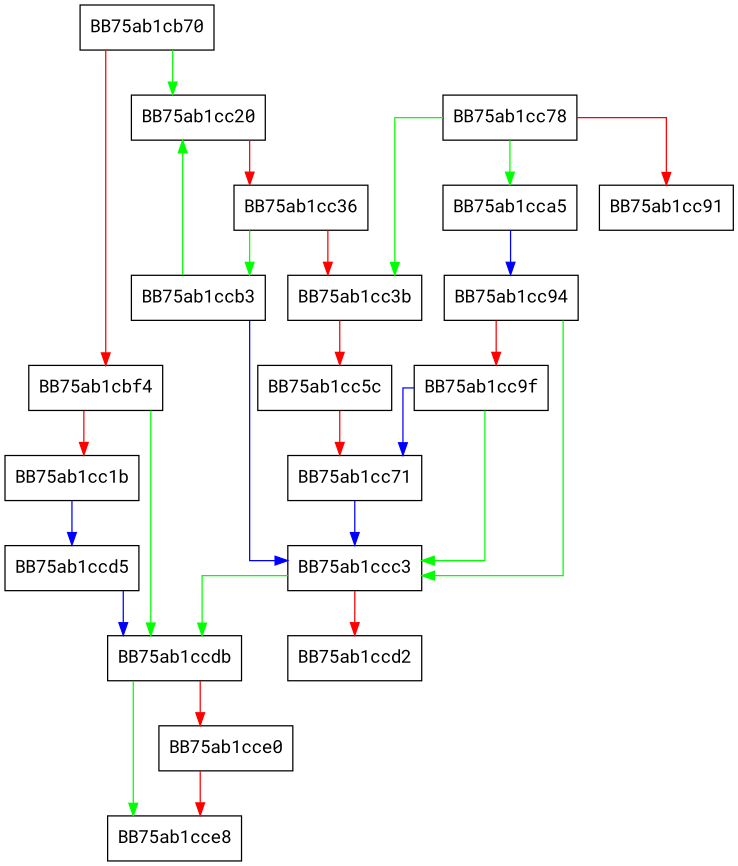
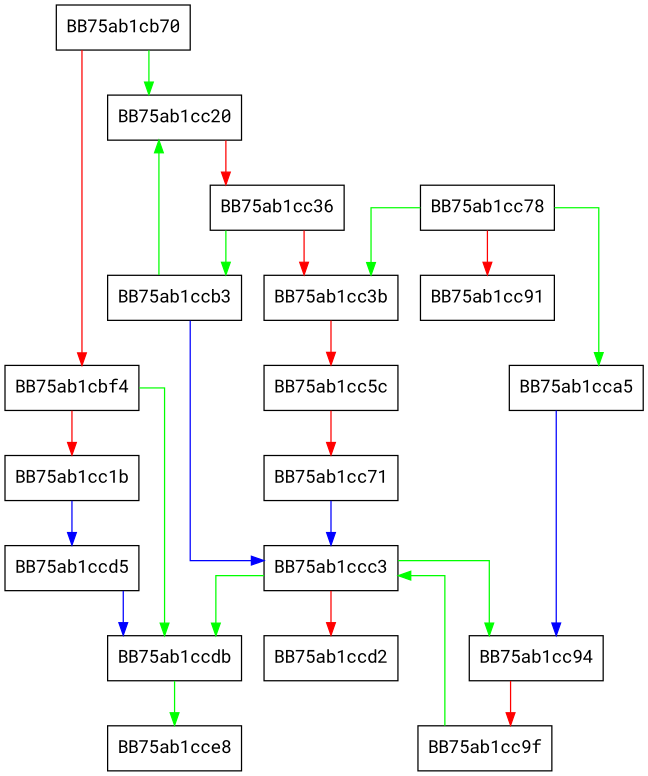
(403, 410) -> none
(563, 512) -> (475, 561)
(226, 748) -> none
